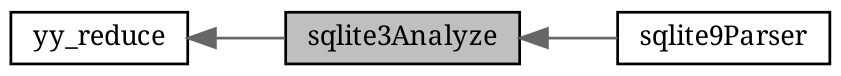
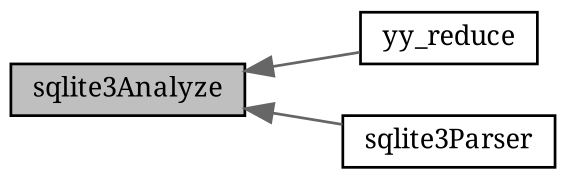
(251, 38) -> (316, 59)
(724, 38) -> (449, 141)
